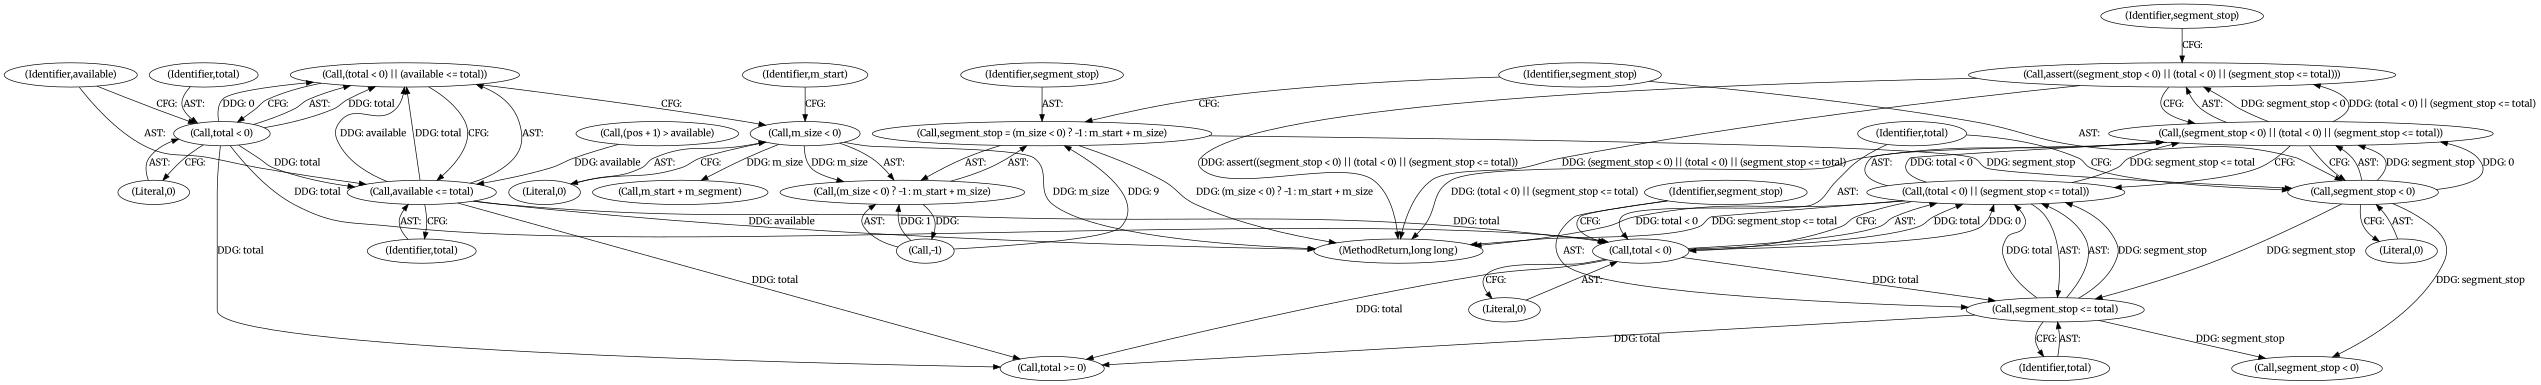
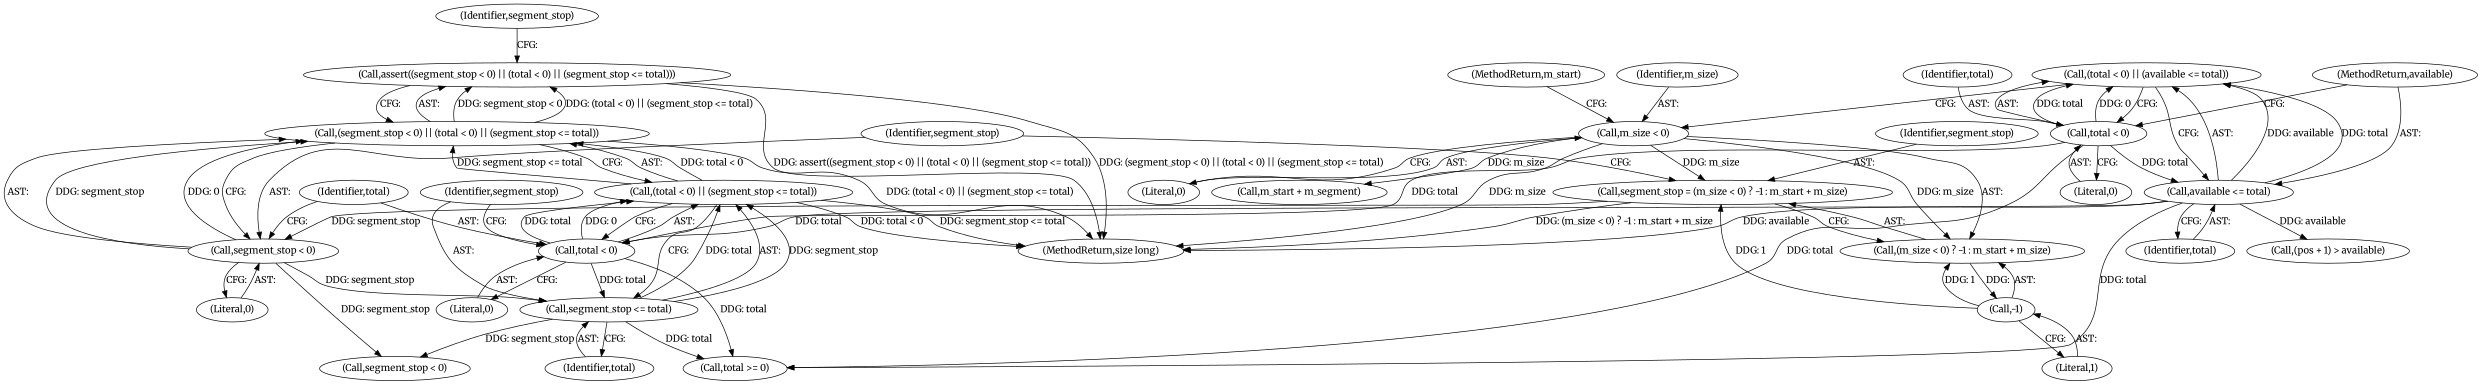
(71, 75) -> (2395, 75)
(805, 75) -> (1526, 75)
none -> (1677, 75)
none -> (1675, 161)
(977, 163) -> (1840, 222)
(552, 167) -> (2270, 220)
(1144, 192) -> (1751, 251)
(1398, 251) -> (1101, 251)
(2071, 251) -> (680, 251)
none -> (2077, 369)
